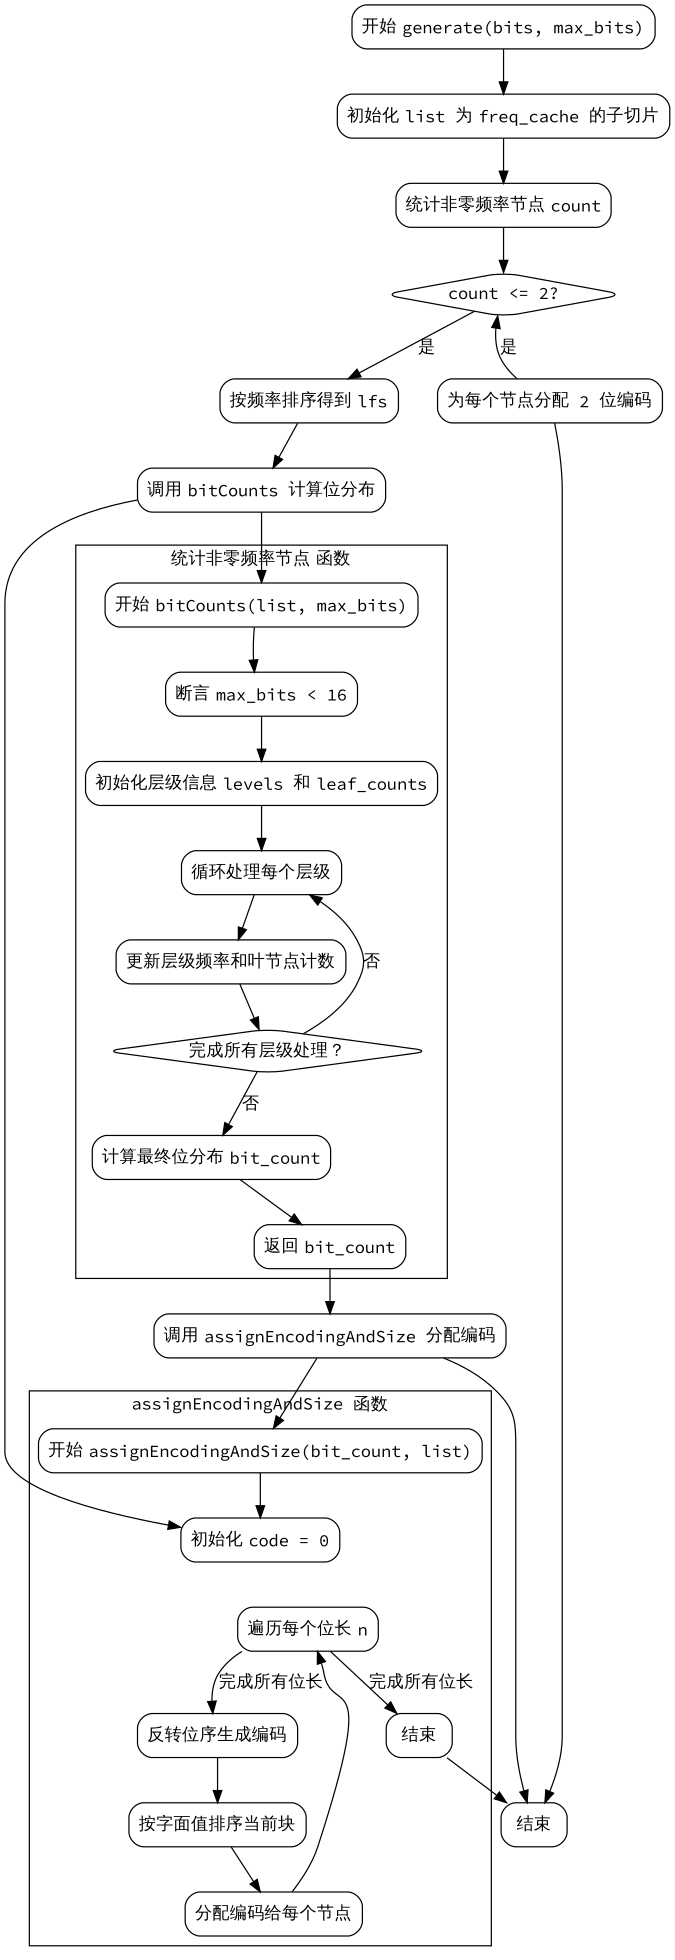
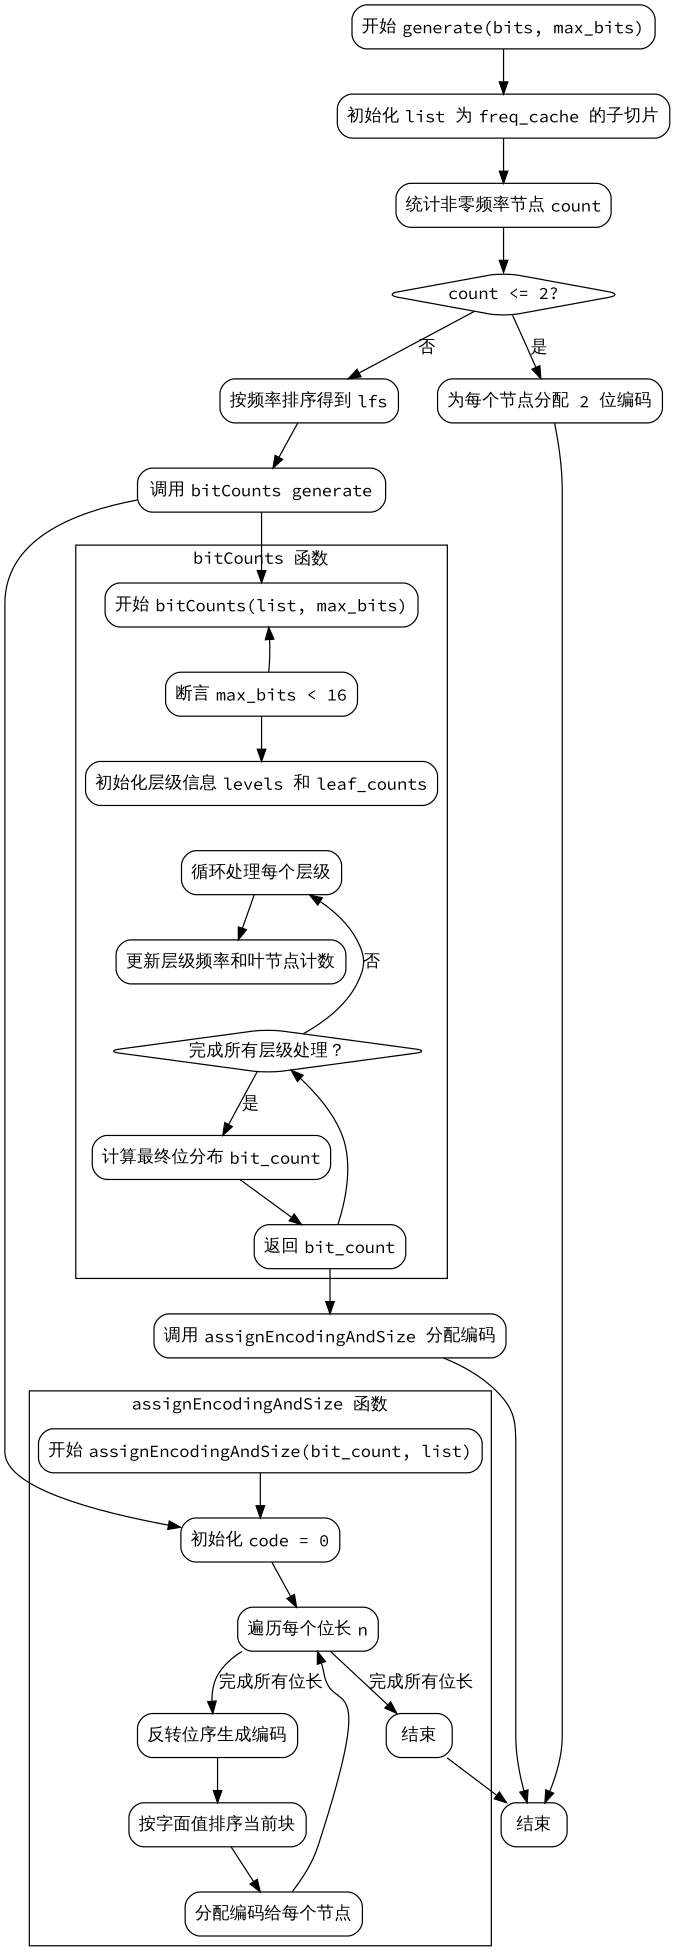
(427, 348) -> (427, 348)
(500, 356) -> (524, 341)
(262, 490) -> (262, 490)
(262, 559) -> (262, 559)
(253, 644) -> (270, 656)
(262, 822) -> none
(247, 1001) -> (345, 1145)
(251, 1104) -> (251, 1104)
(302, 1382) -> none
none -> (281, 1579)
